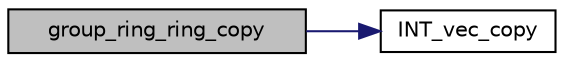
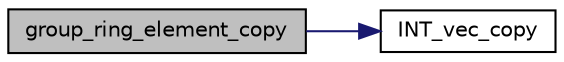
(157, 31) -> (157, 31)
